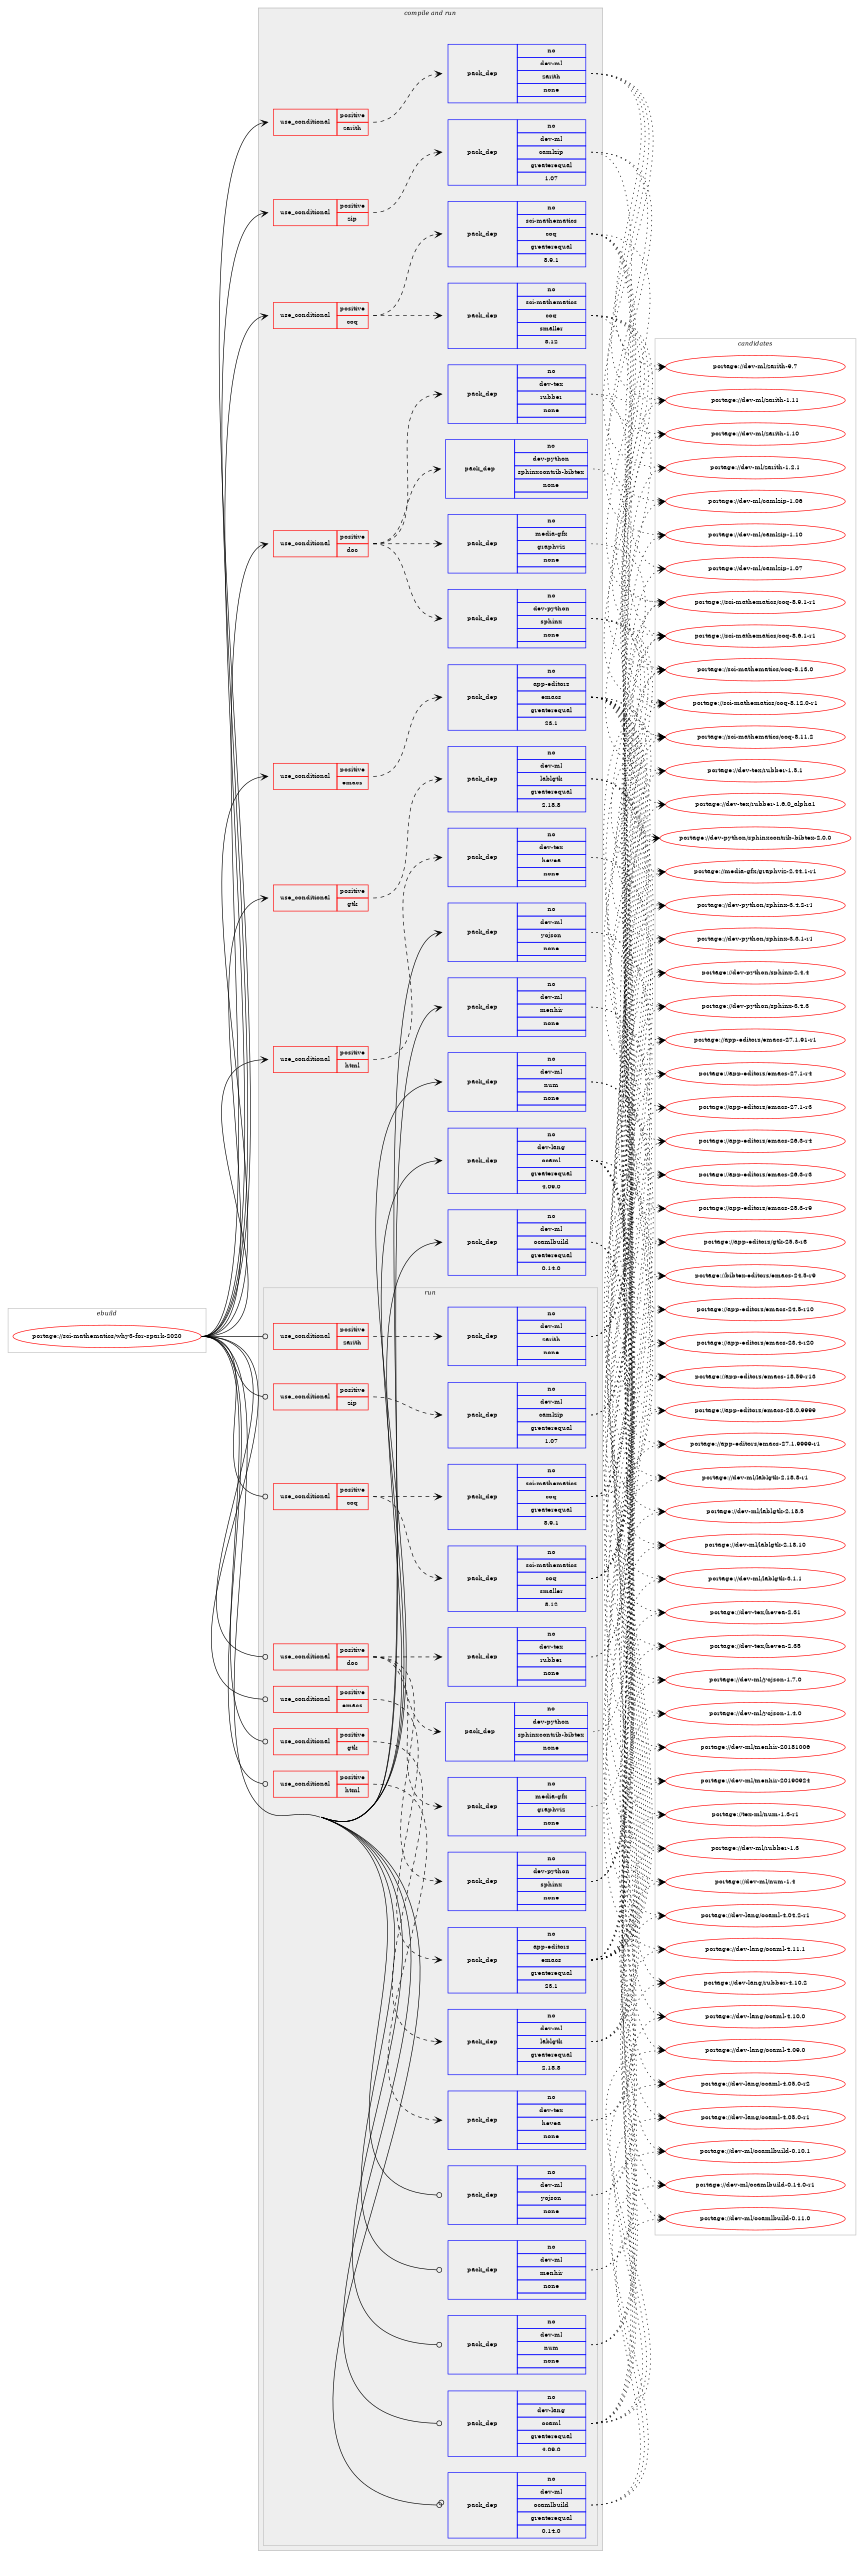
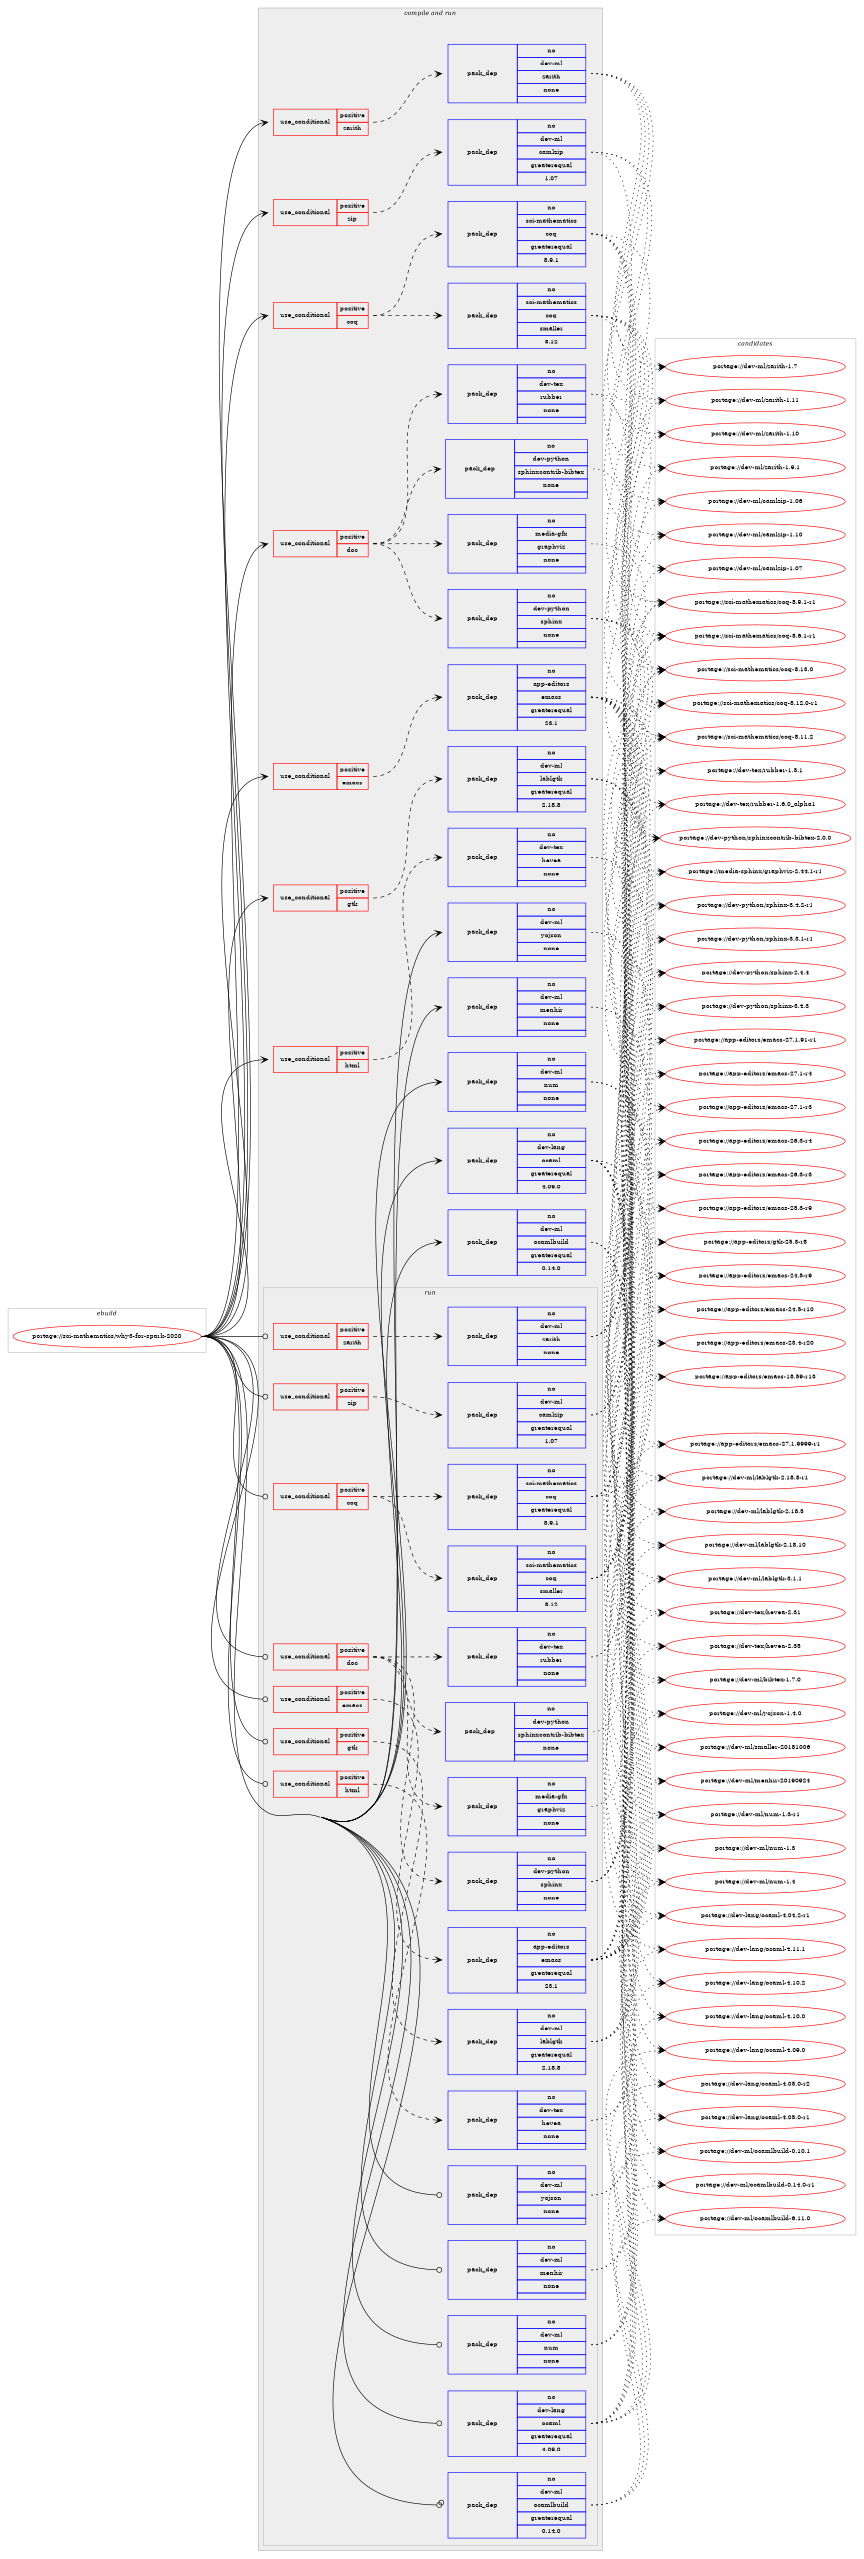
(755, 367) -> (755, 367)
(755, 468) -> (755, 468)
(755, 872) -> (755, 872)
(755, 1276) -> (755, 1276)
(755, 1411) -> none
(755, 1680) -> (755, 1680)
(755, 1747) -> (755, 1747)
(755, 1815) -> (755, 1815)
(755, 1848) -> (755, 1848)
(755, 1983) -> (755, 1983)
(755, 2219) -> (755, 2219)
